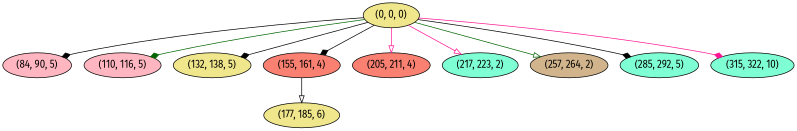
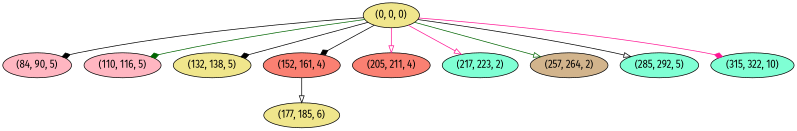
(521, 35) -> (521, 35)
(302, 65) -> (302, 65)
